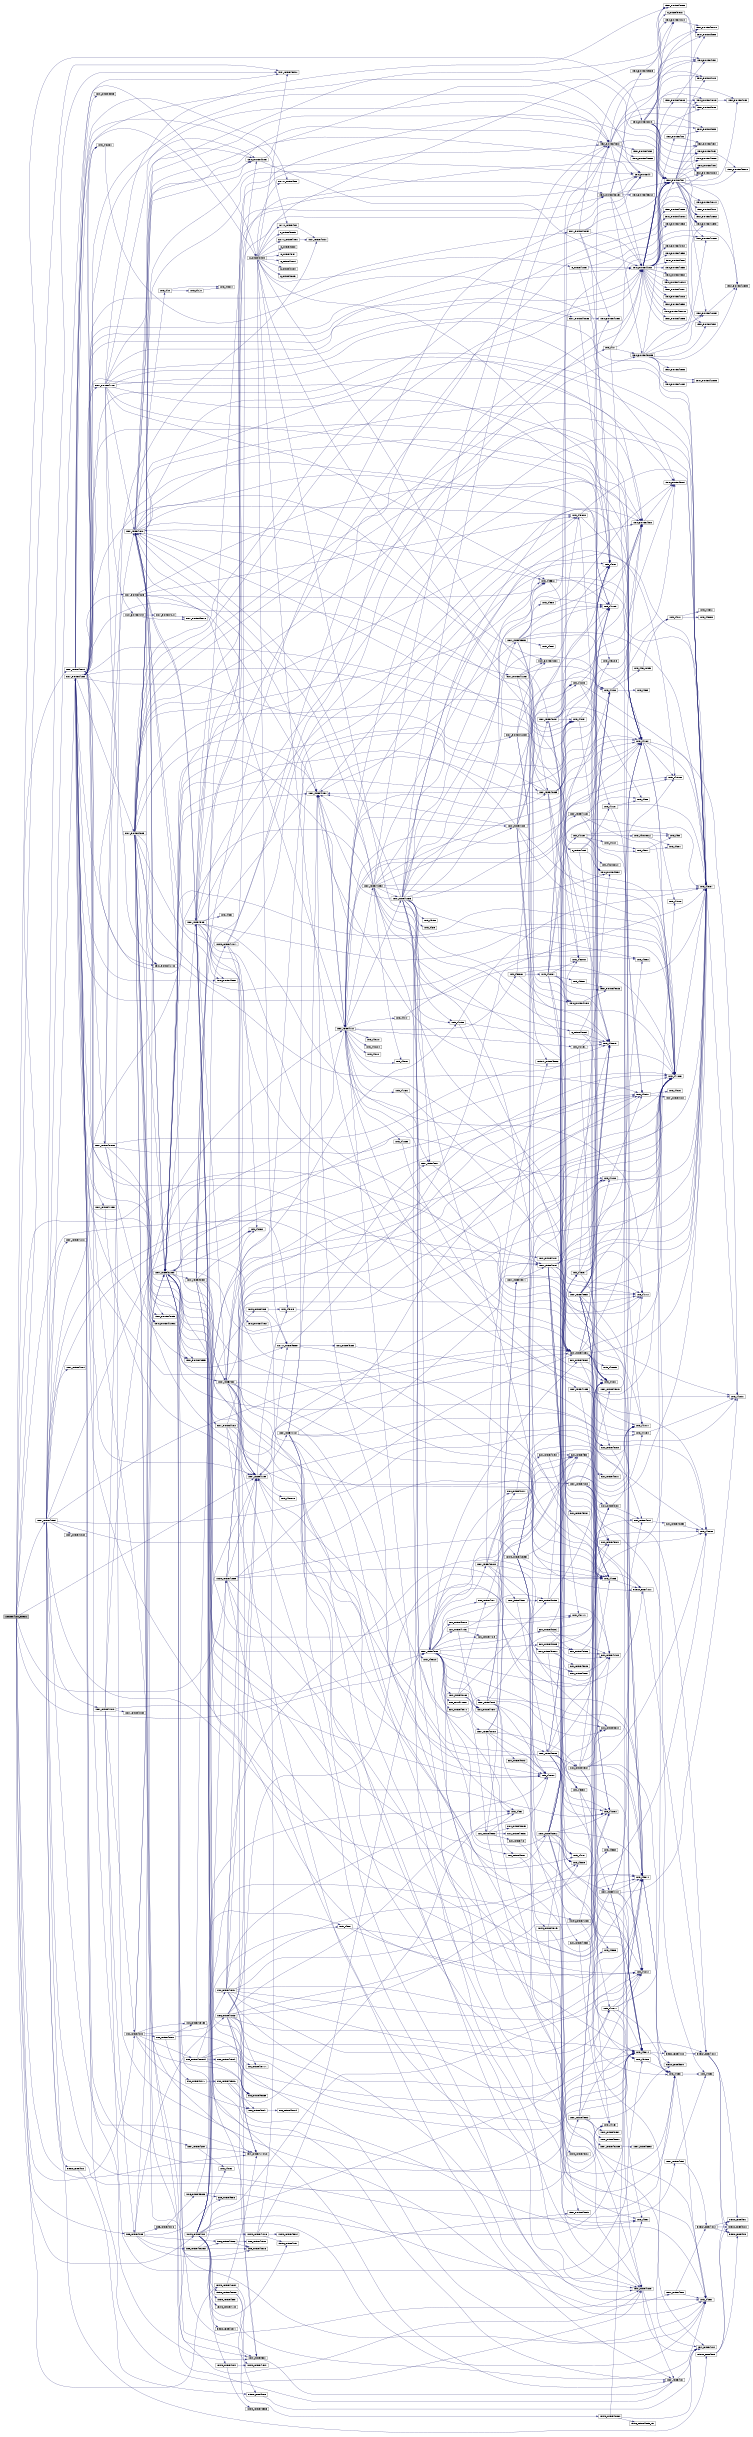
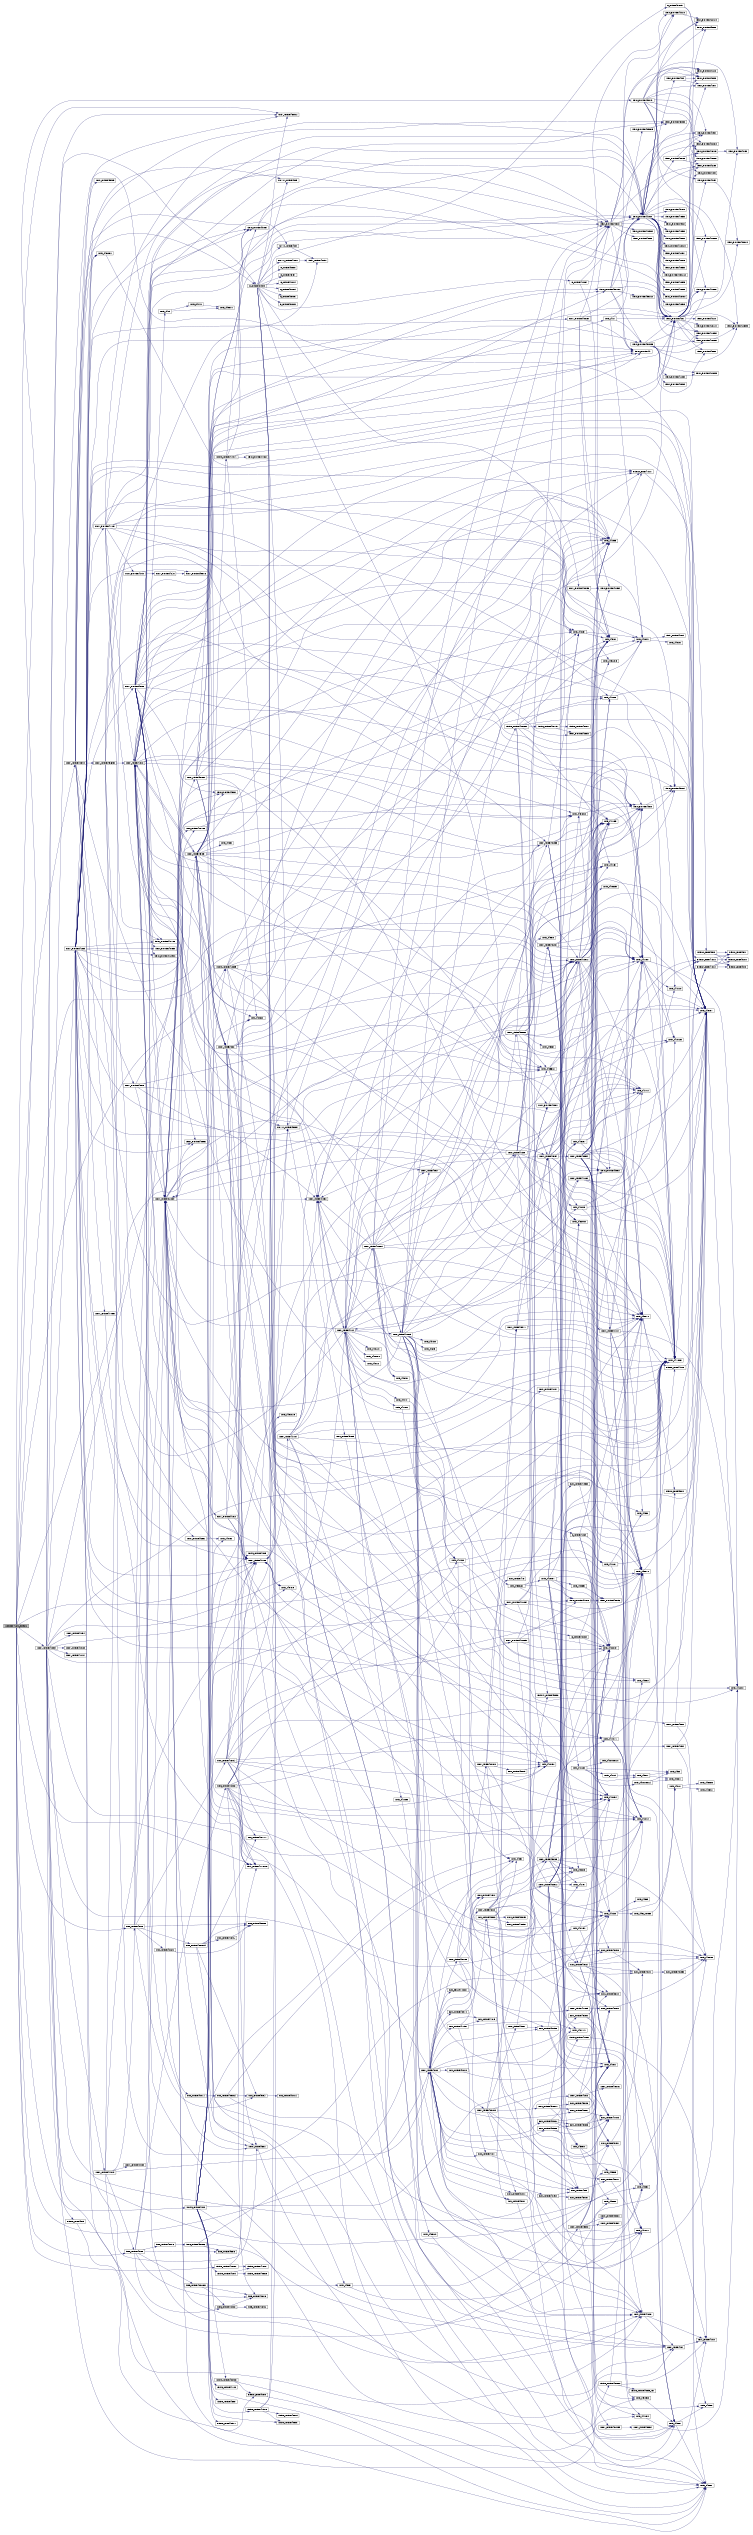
none -> (661, 145)
(506, 416) -> (484, 662)
(196, 2147) -> (196, 1539)
(288, 2243) -> (288, 2423)
